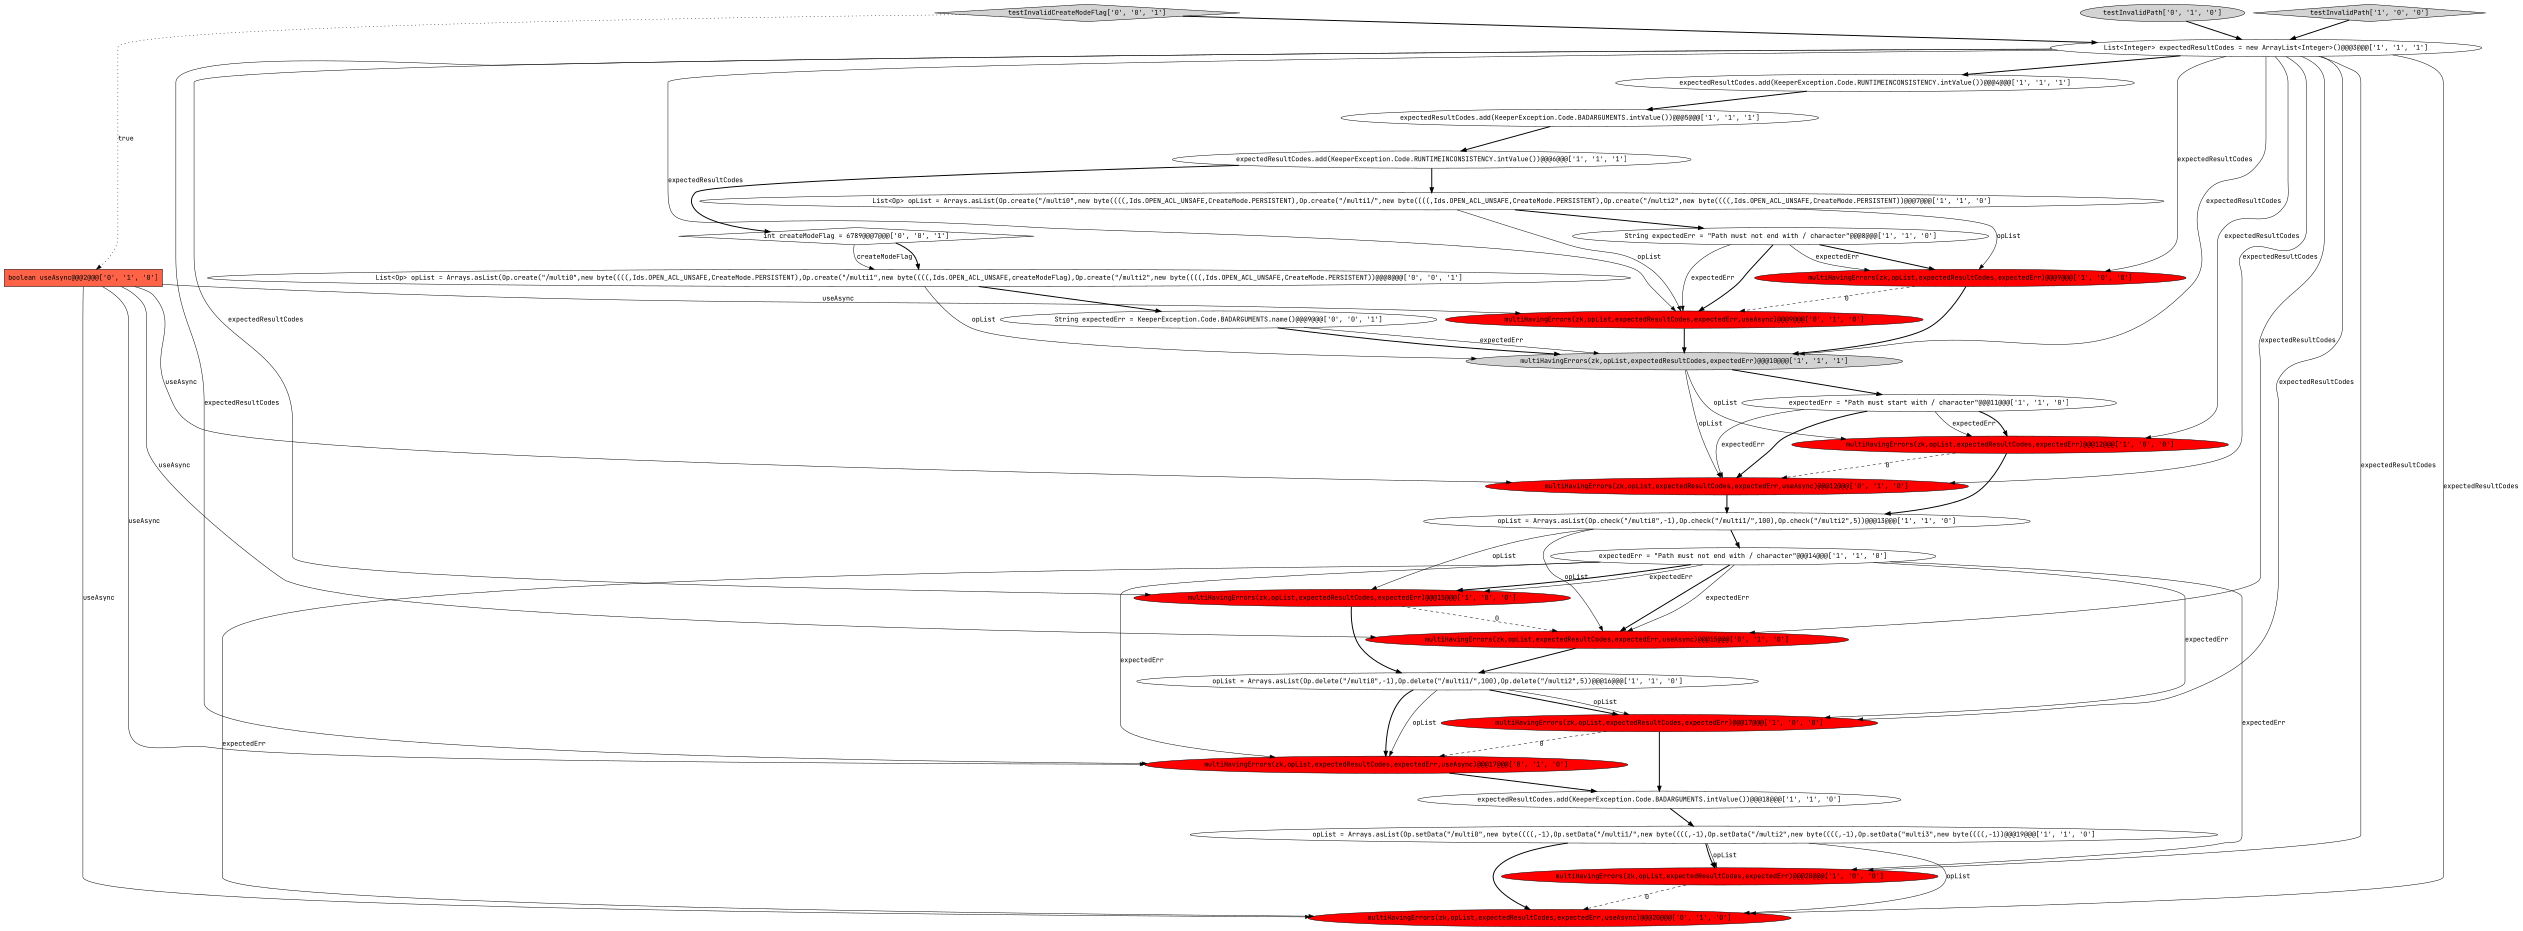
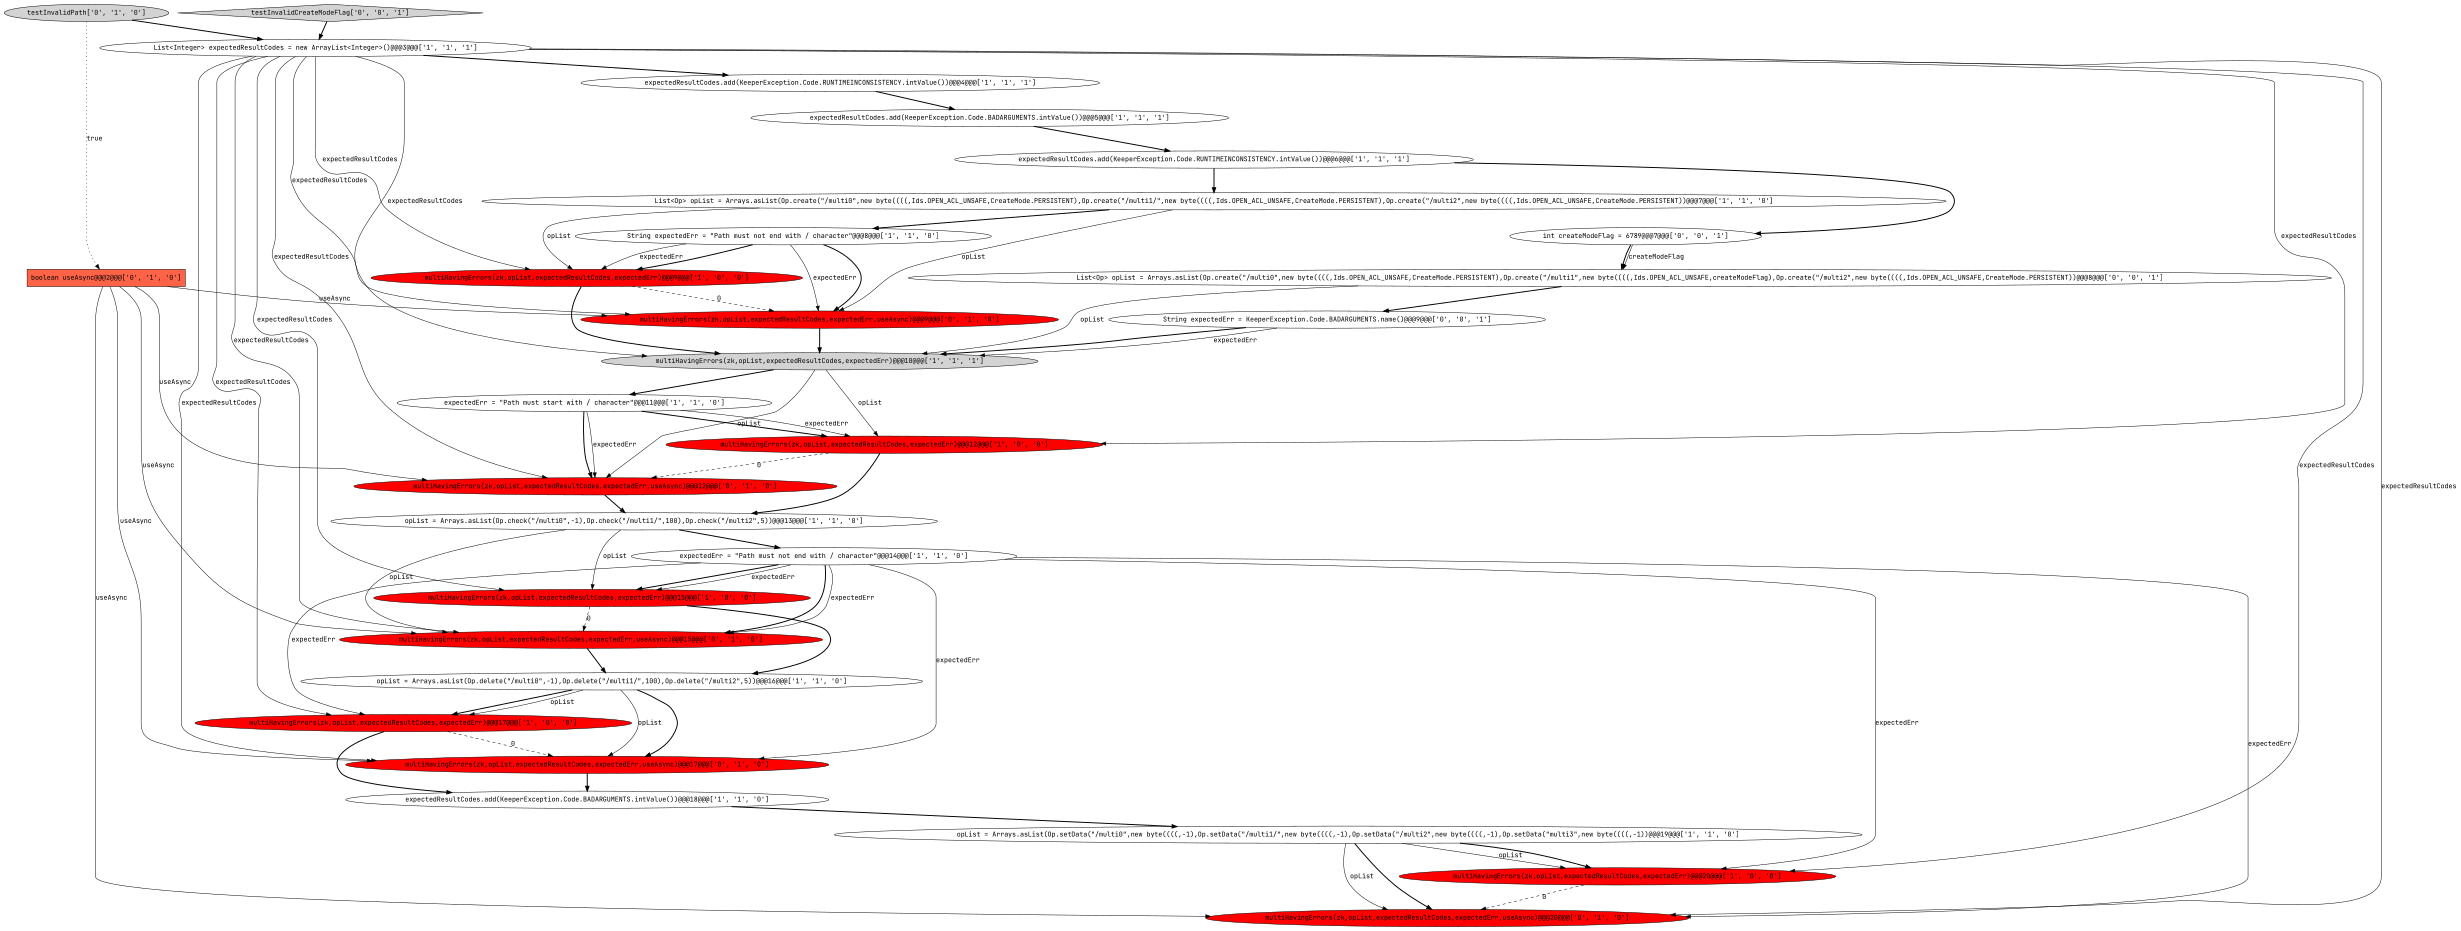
(2369, 13) -> none
(428, 25) -> (87, 145)
(856, 236) -> (1636, 236)
